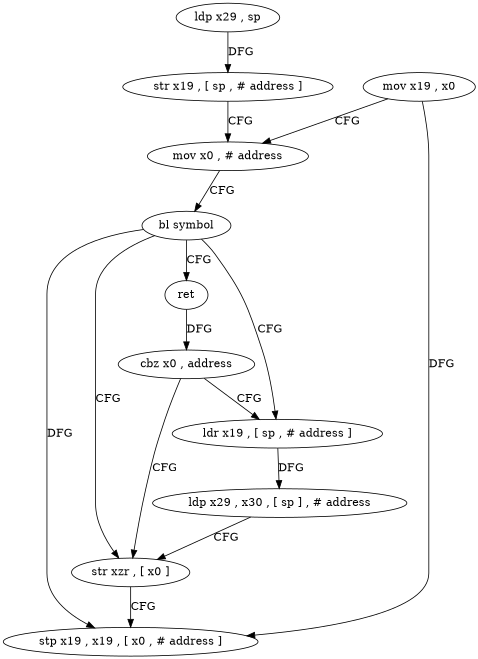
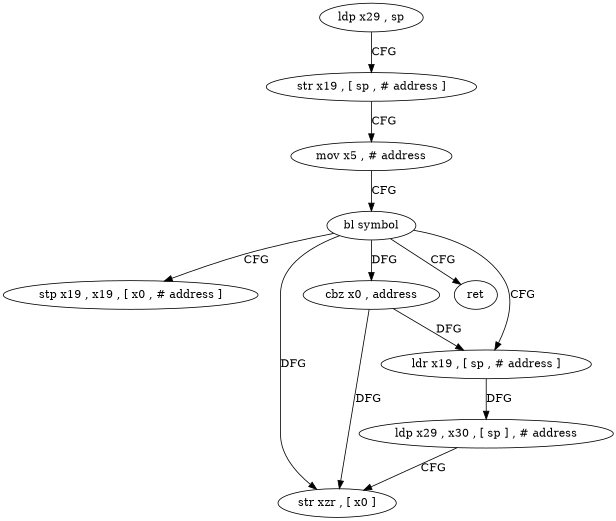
(241, 52) -> (384, 52)
(419, 87) -> none
(228, 156) -> (371, 156)
(186, 326) -> (371, 256)
(108, 399) -> (294, 364)
(249, 399) -> (449, 330)
(60, 434) -> (257, 260)
(165, 468) -> (369, 399)
(131, 603) -> none
